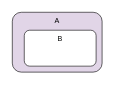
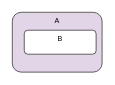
(60, 48) -> (60, 42)
